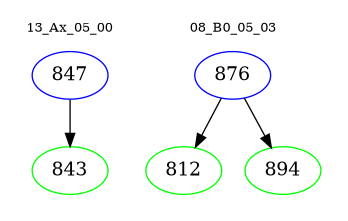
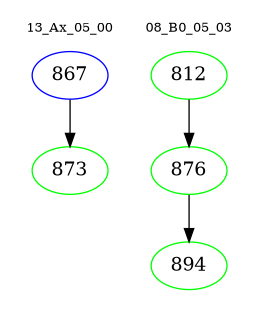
(70, 75) -> (70, 75)
(233, 75) -> (189, 171)
(212, 117) -> (189, 116)
(70, 171) -> (70, 171)
